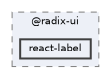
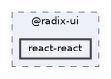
(55, 49) -> (55, 49)
